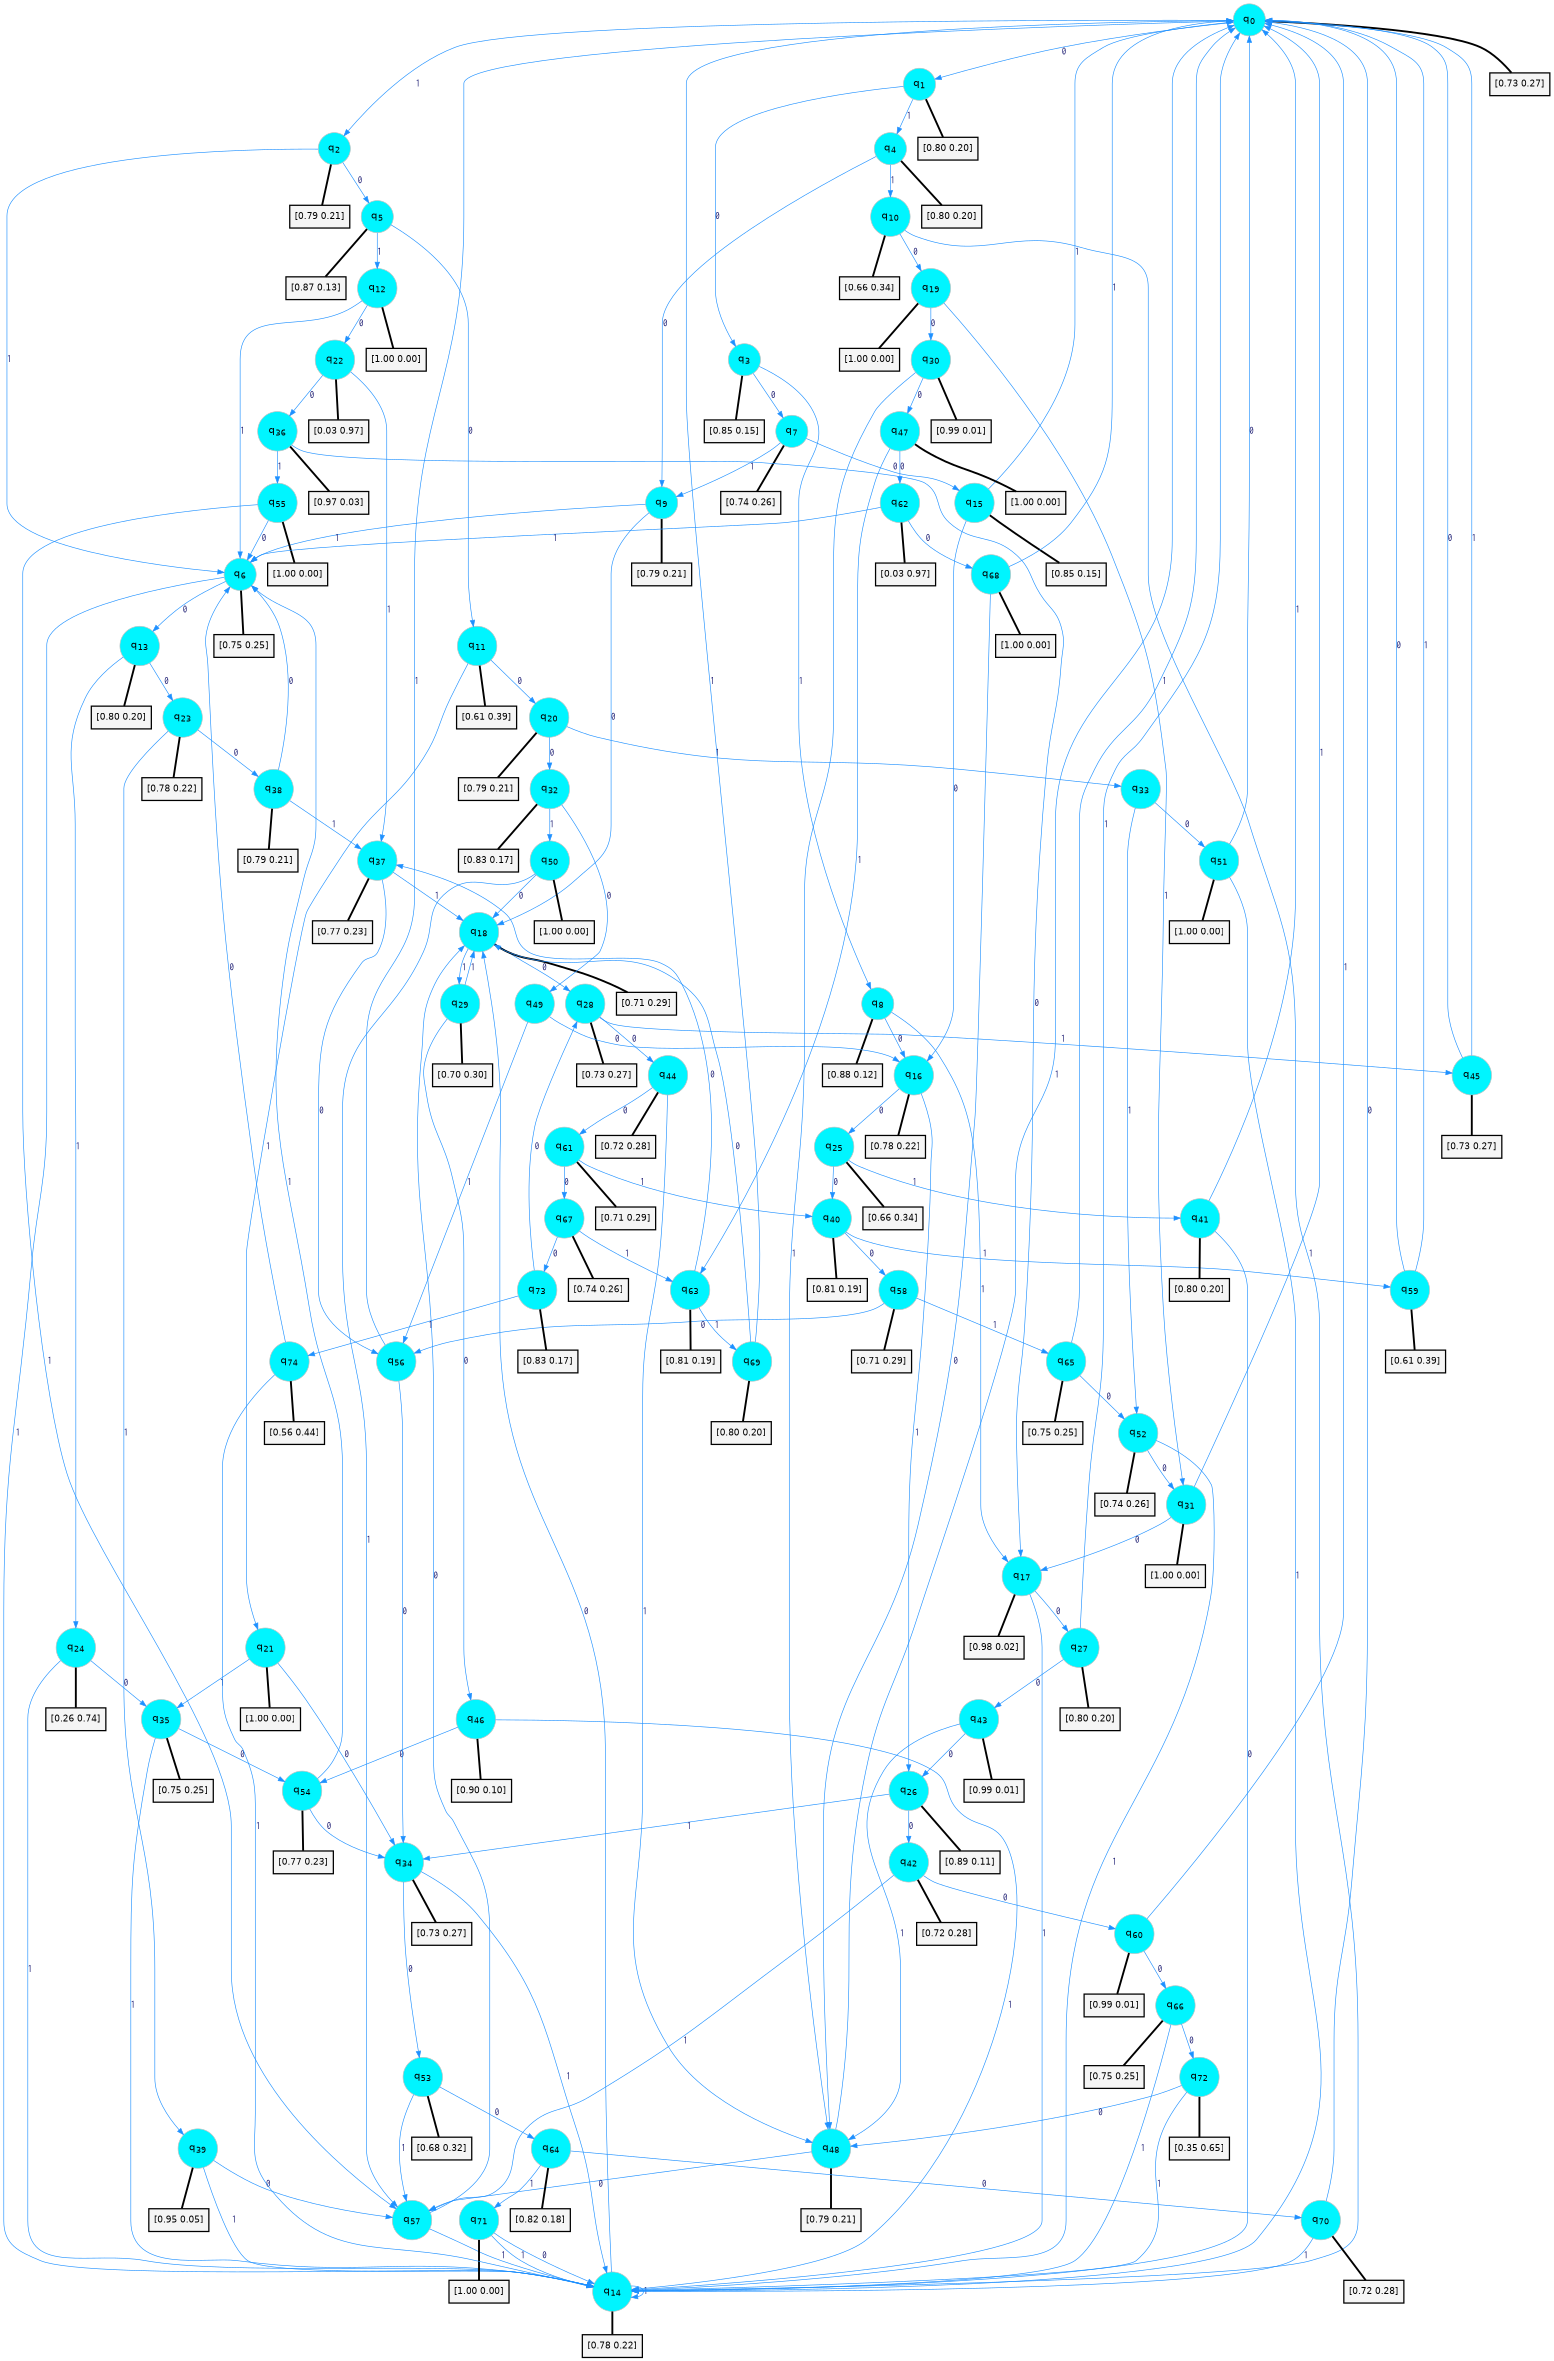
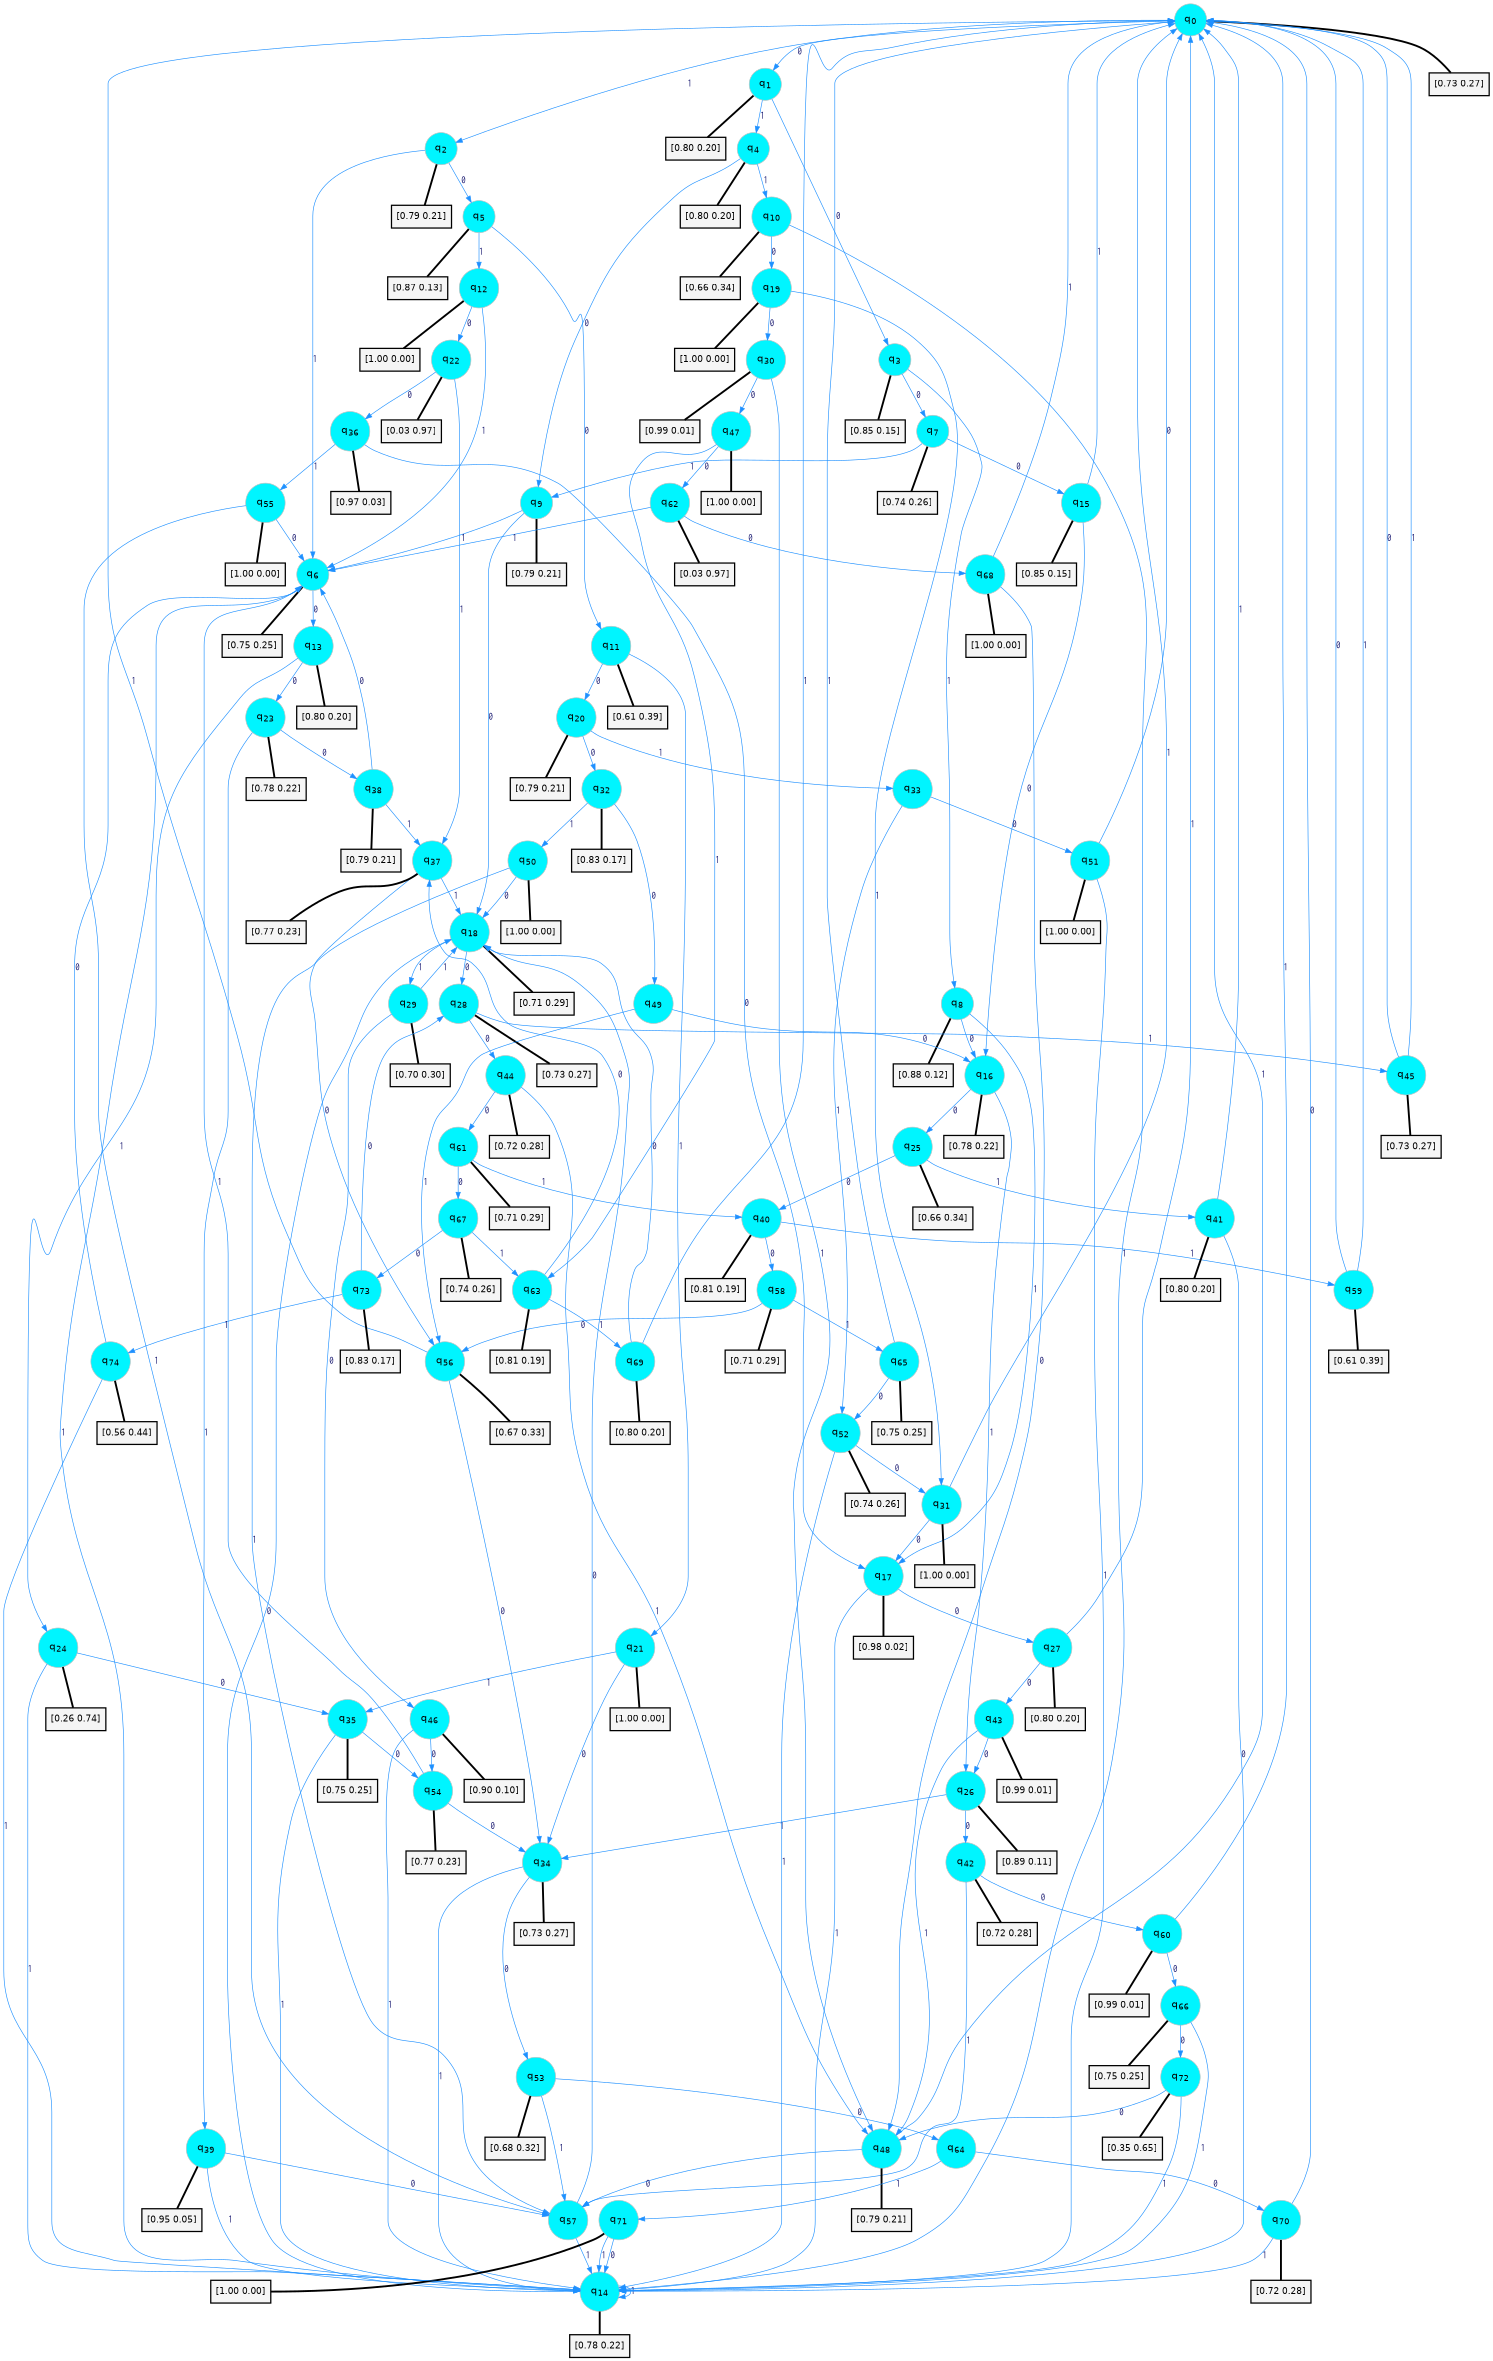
none -> (520, 1433)
(540, 2220) -> none
